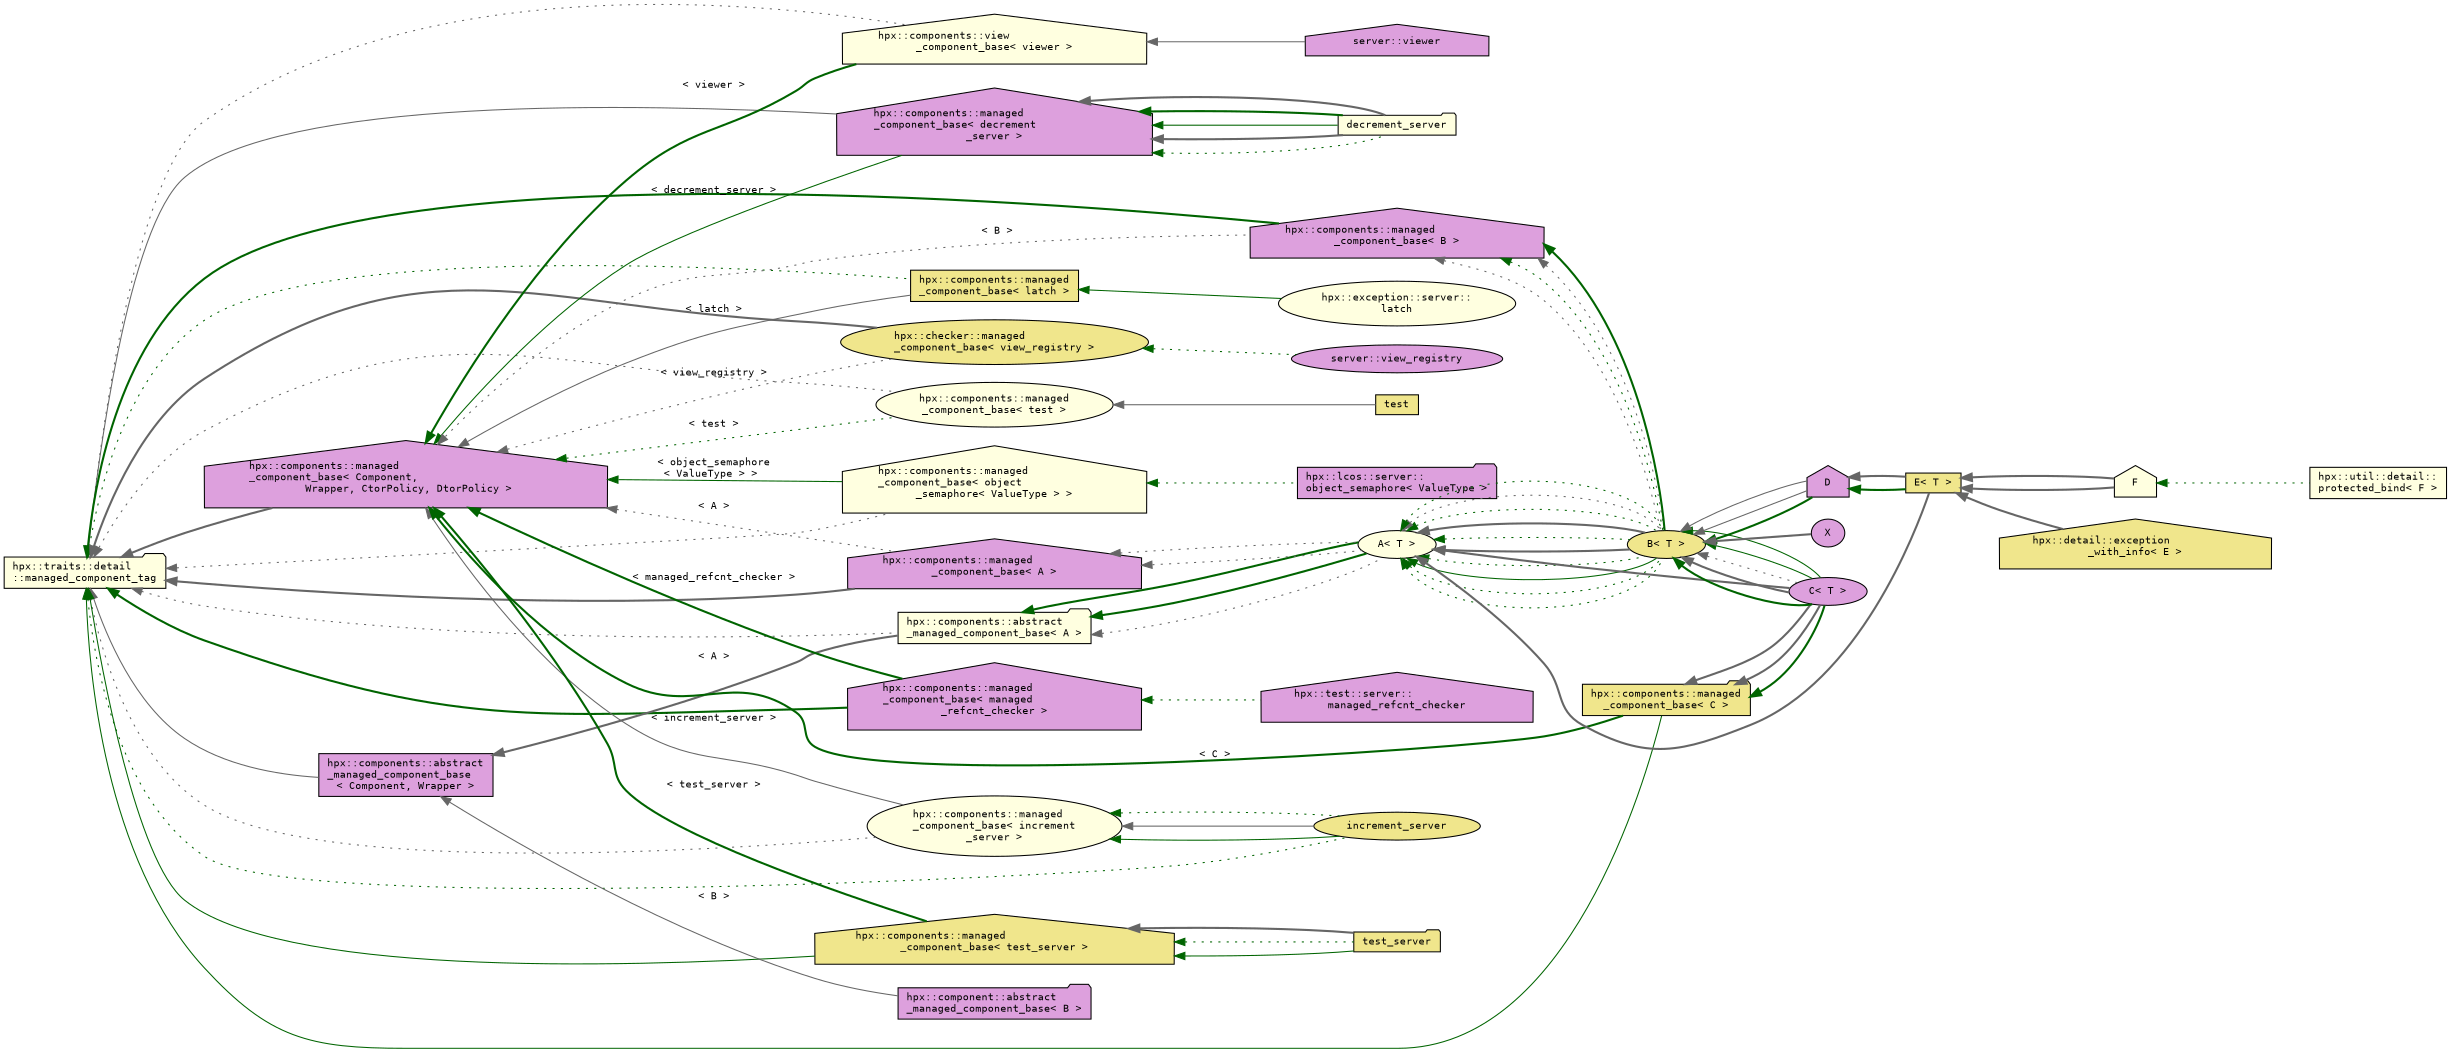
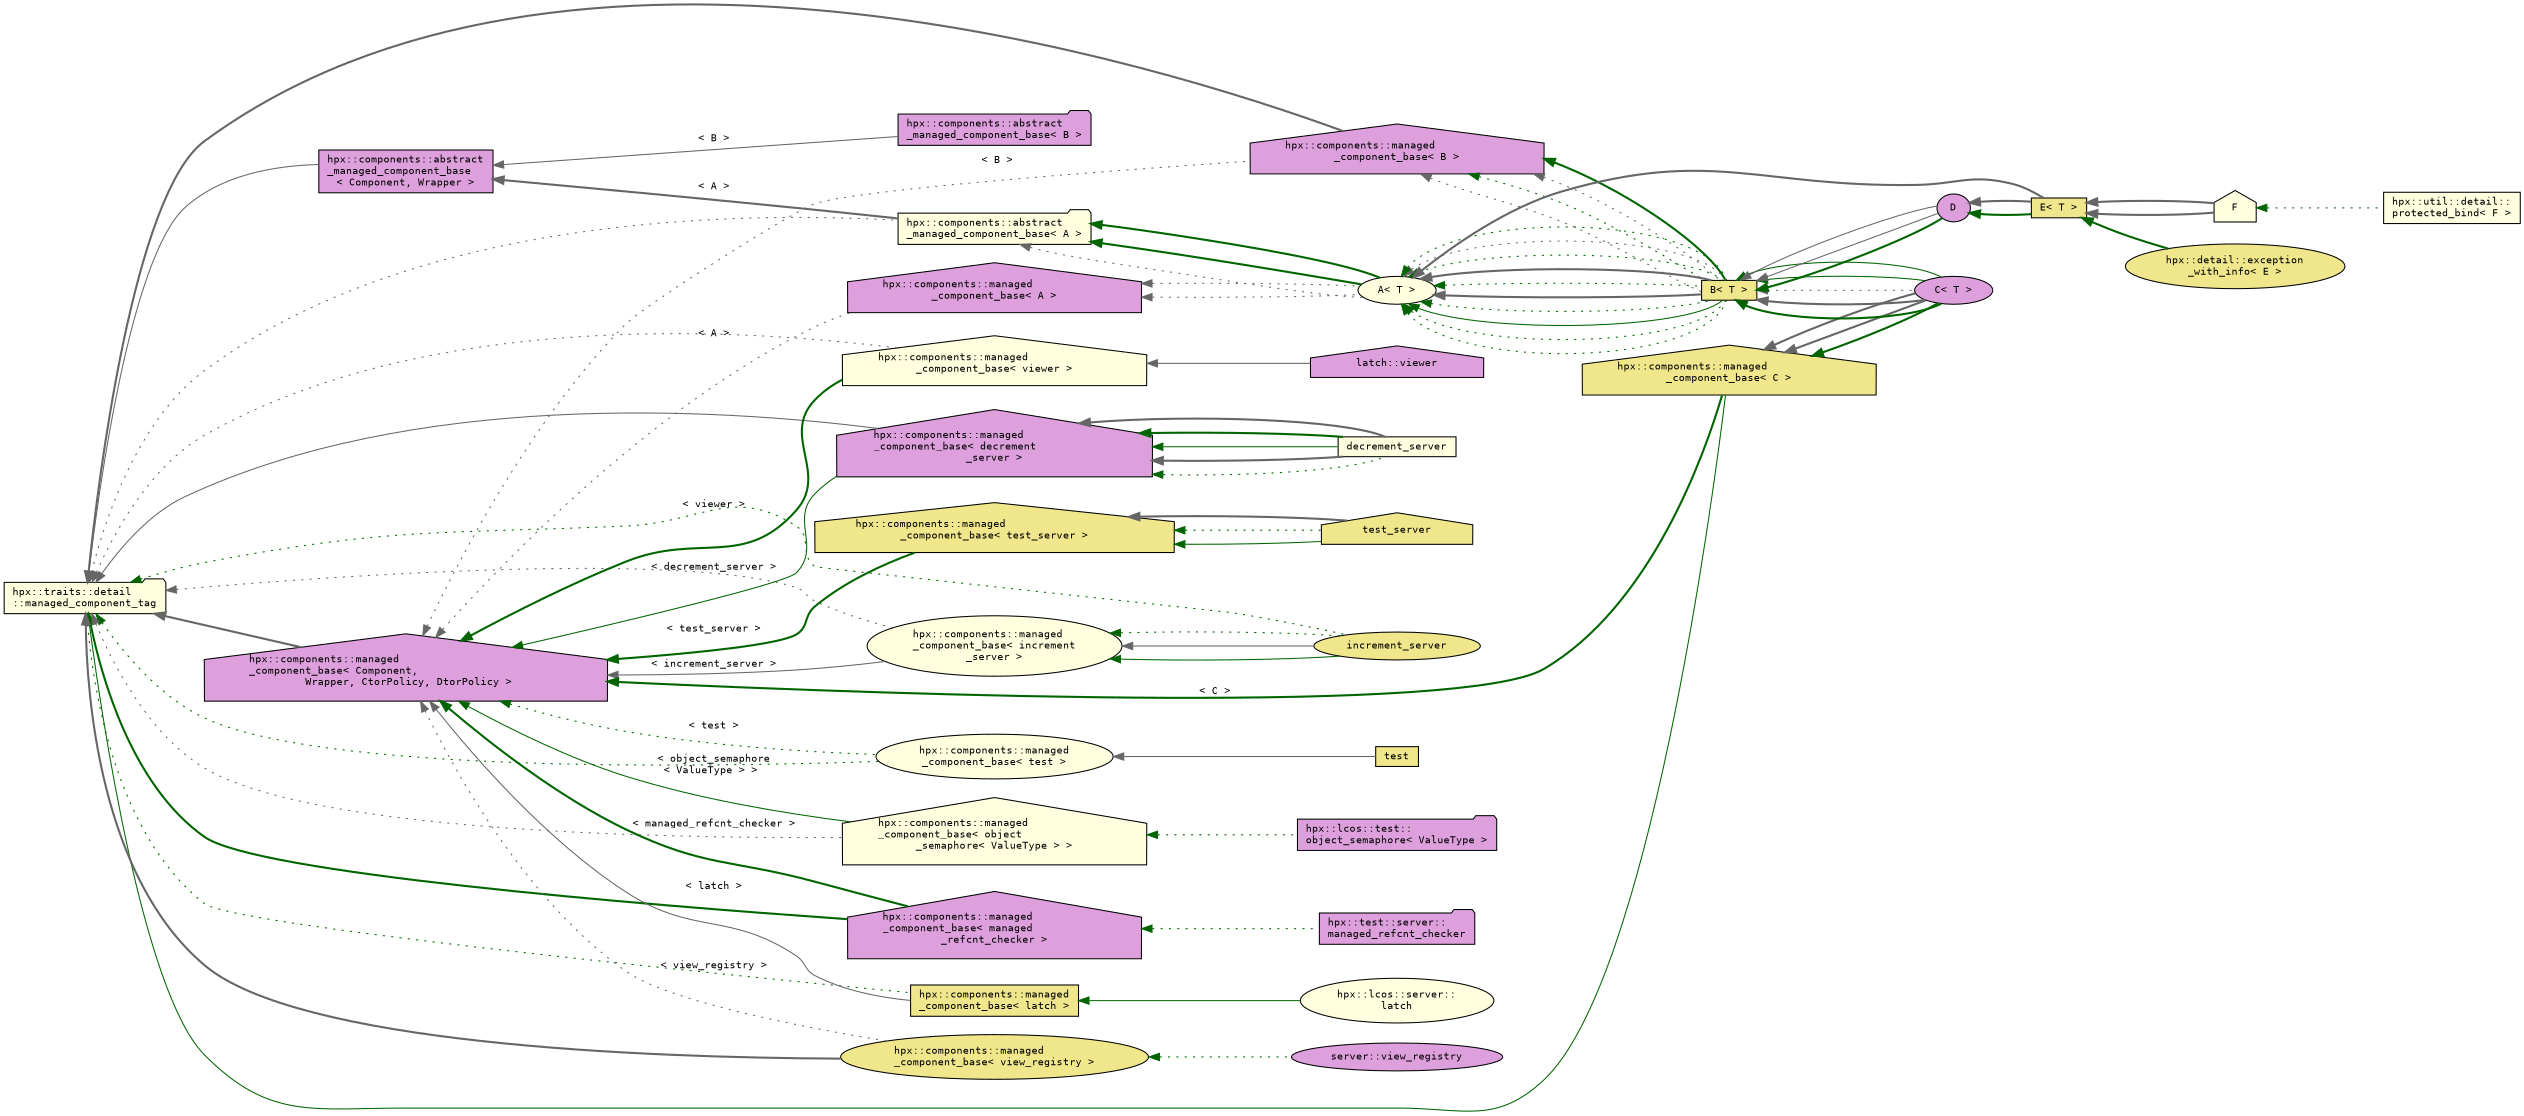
(995, 42) -> (995, 363)
(1397, 42) -> (1397, 363)
(1397, 125) -> (1397, 447)
(586, 198) -> (543, 16)
(1397, 304) -> (1397, 1001)
(995, 342) -> (995, 1057)
(465, 355) -> (469, 760)
(1397, 483) -> (1397, 835)
(1828, 483) -> (1954, 208)
(2014, 515) -> (2130, 237)
(1828, 533) -> none
(1666, 544) -> (1729, 290)
(2135, 547) -> (2235, 266)
(1660, 576) -> none
(533, 600) -> none
(1397, 700) -> (1397, 929)
(1666, 700) -> (1729, 373)
(1397, 942) -> (1397, 530)
(336, 949) -> none
(995, 1003) -> (995, 130)
